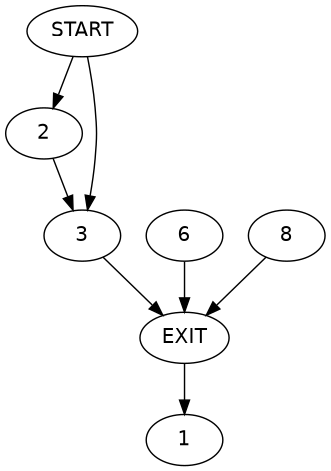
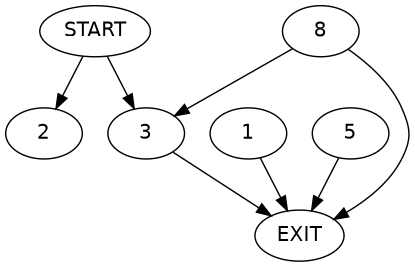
(60, 178) -> (240, 79)
(185, 236) -> (351, 133)
(185, 382) -> (271, 178)
